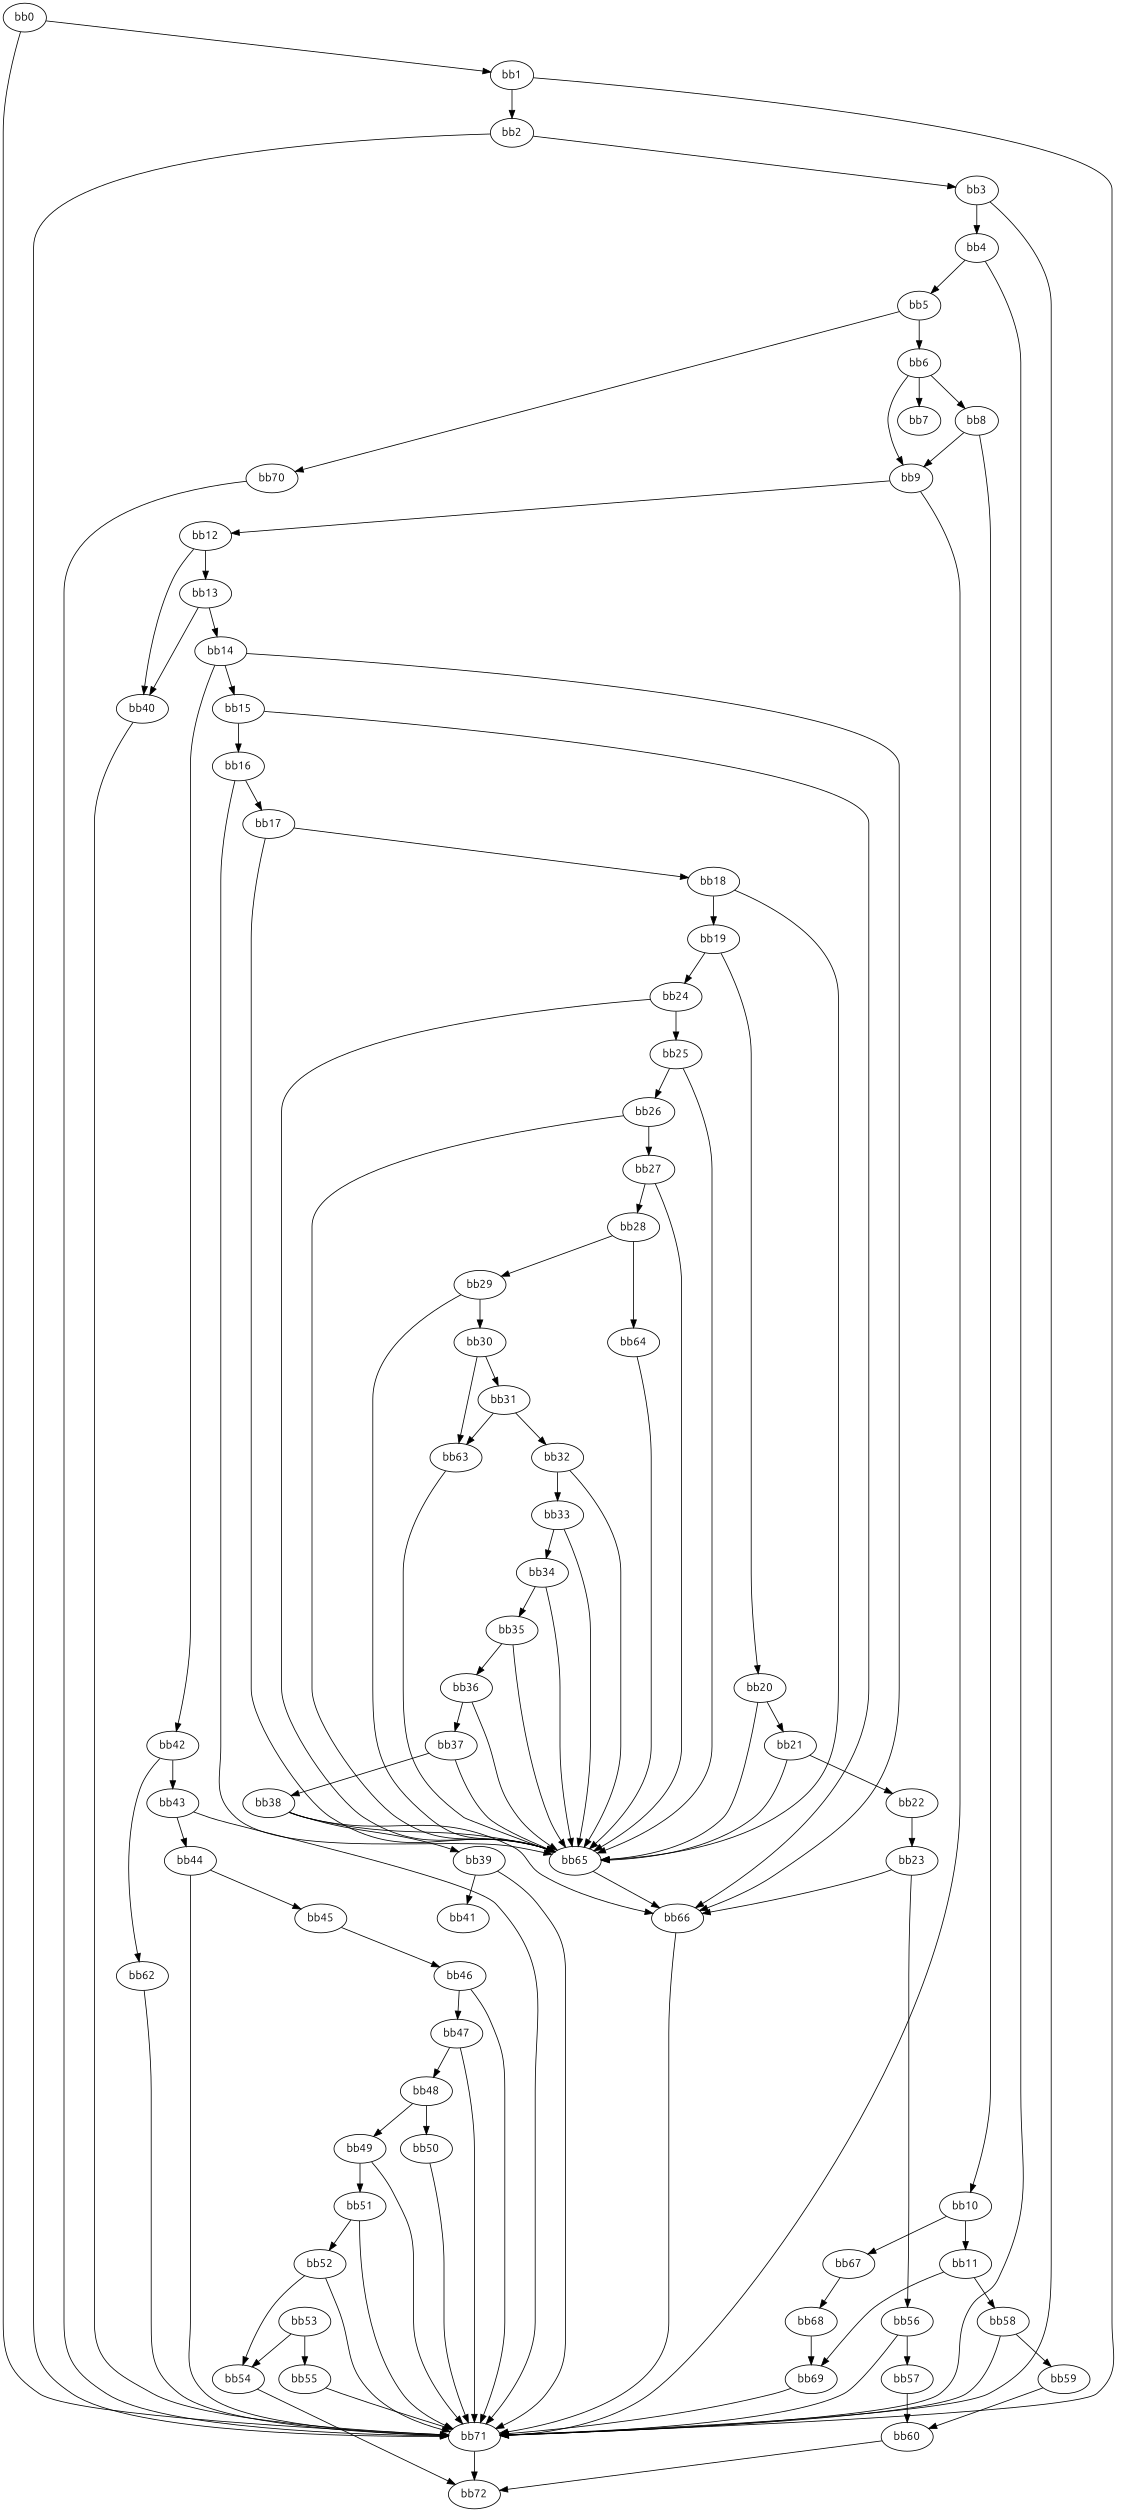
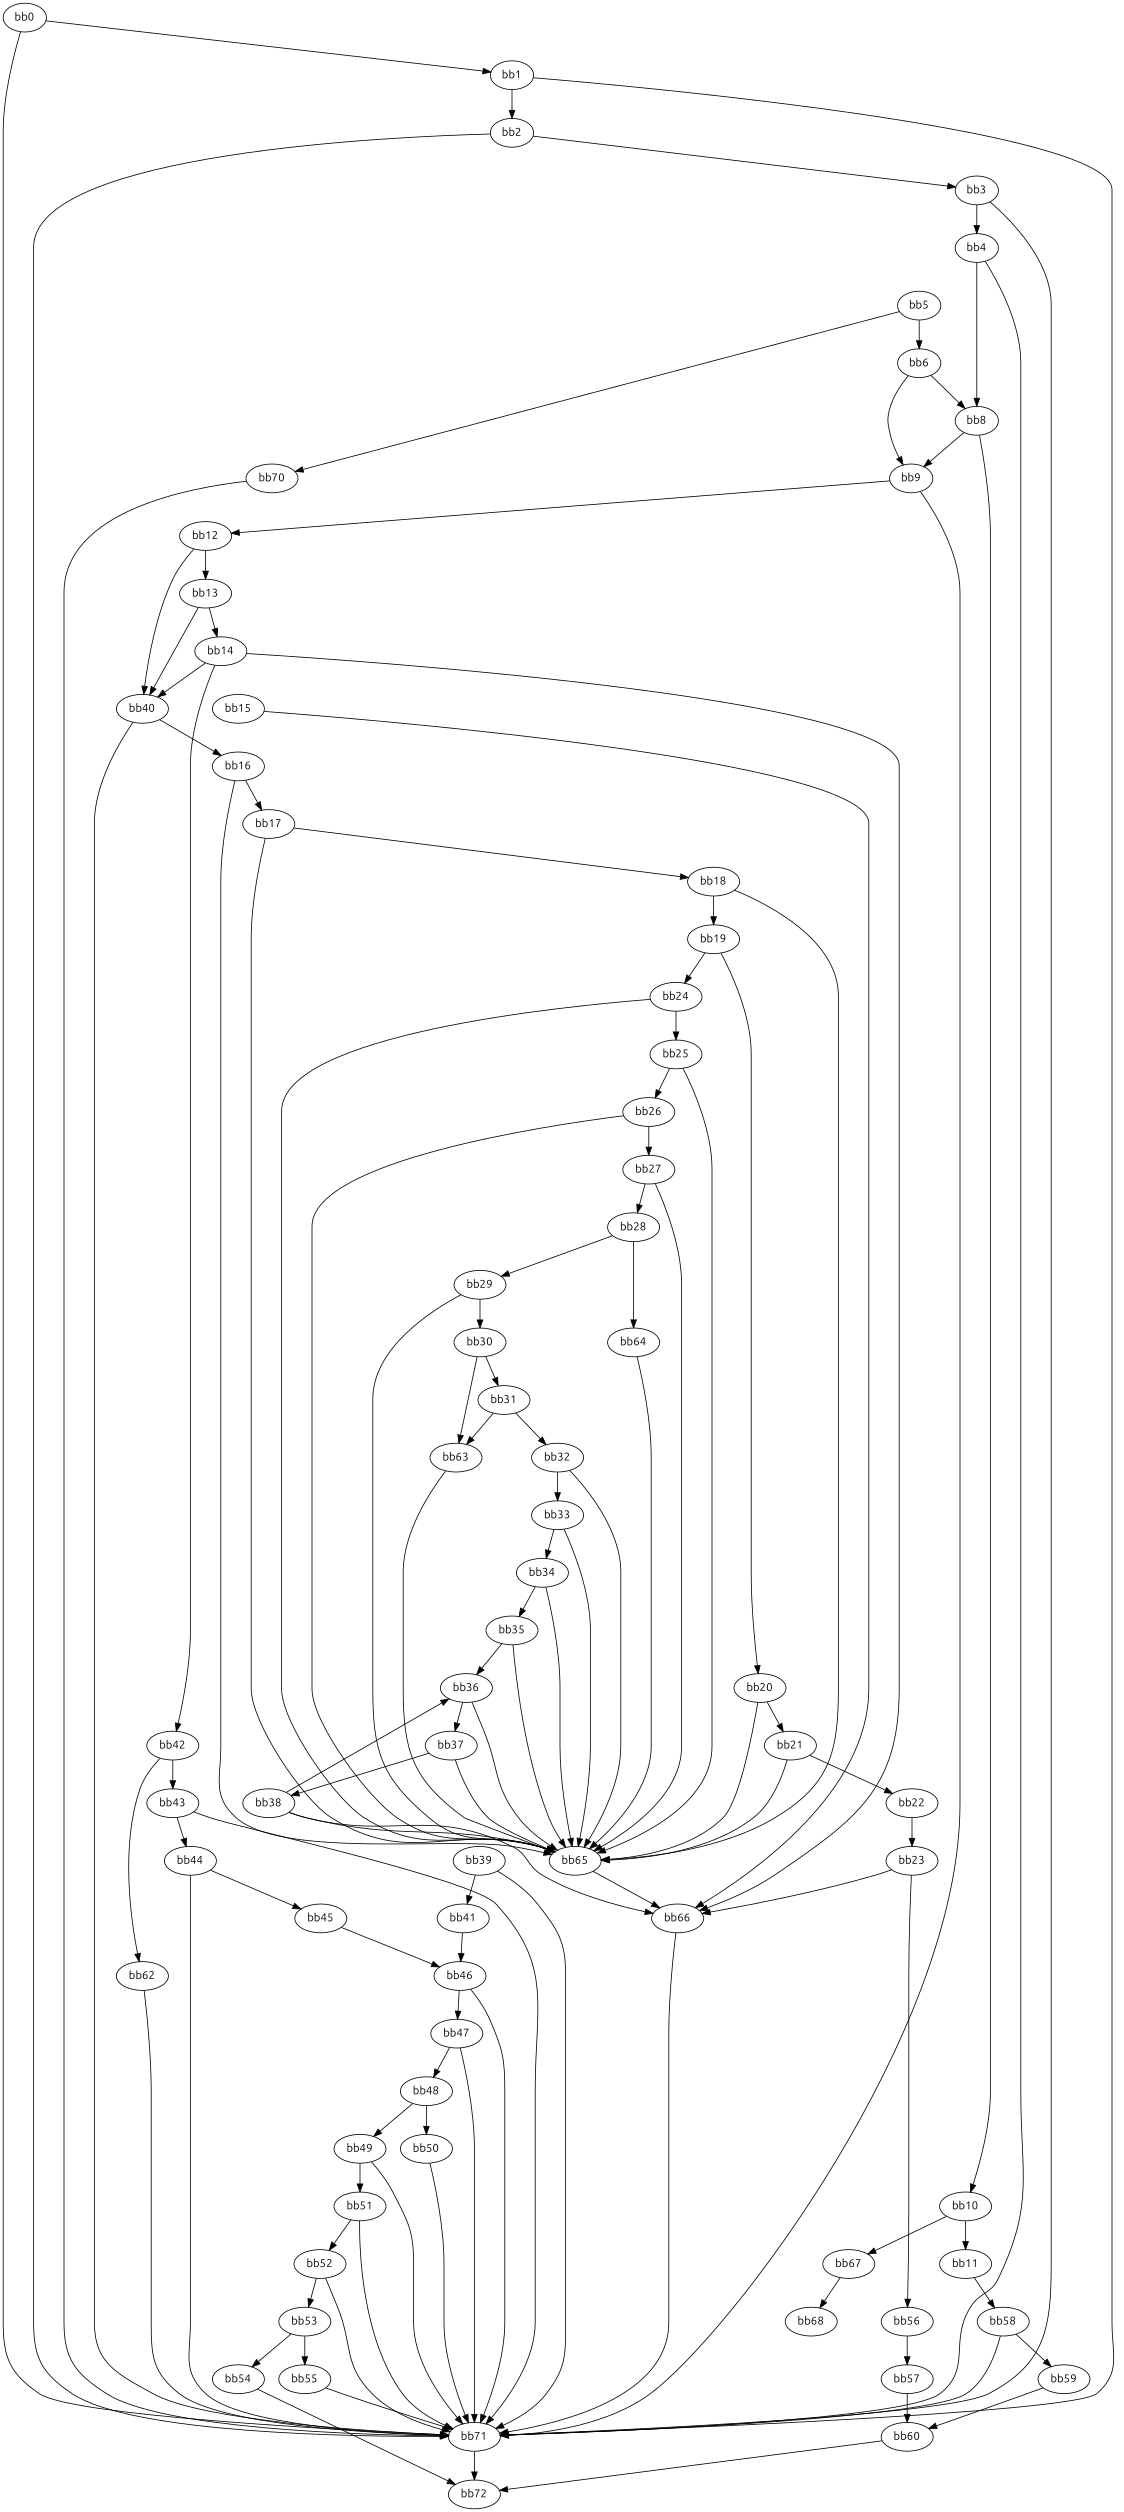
(951, 274) -> (977, 330)
(919, 421) -> none
(228, 676) -> (185, 678)
(238, 734) -> (187, 736)
(370, 1831) -> (364, 1748)
none -> (462, 1943)
(269, 2312) -> (314, 2289)
(811, 2379) -> none
(749, 2417) -> none
